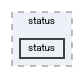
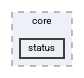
(42, 22) -> (42, 22)
